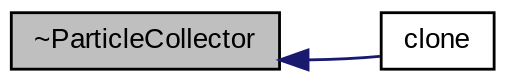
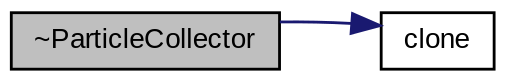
(344, 59) -> (315, 22)
